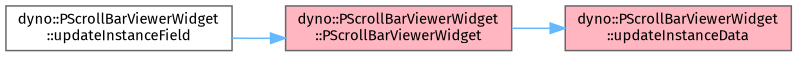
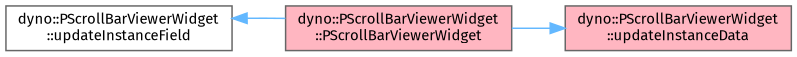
(251, 38) -> (266, 18)
